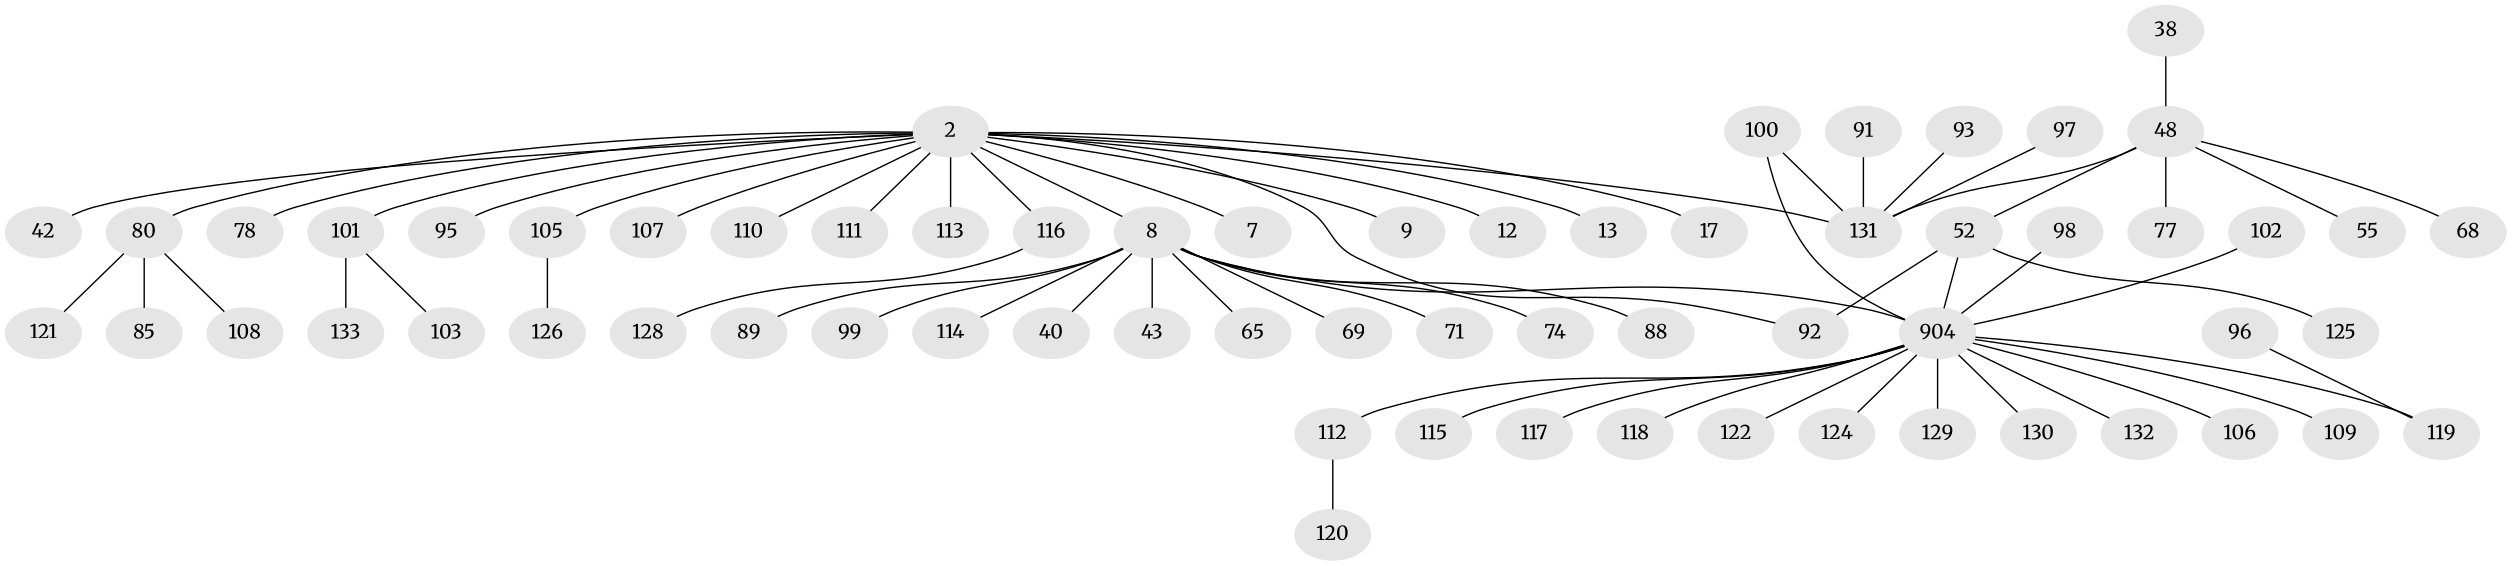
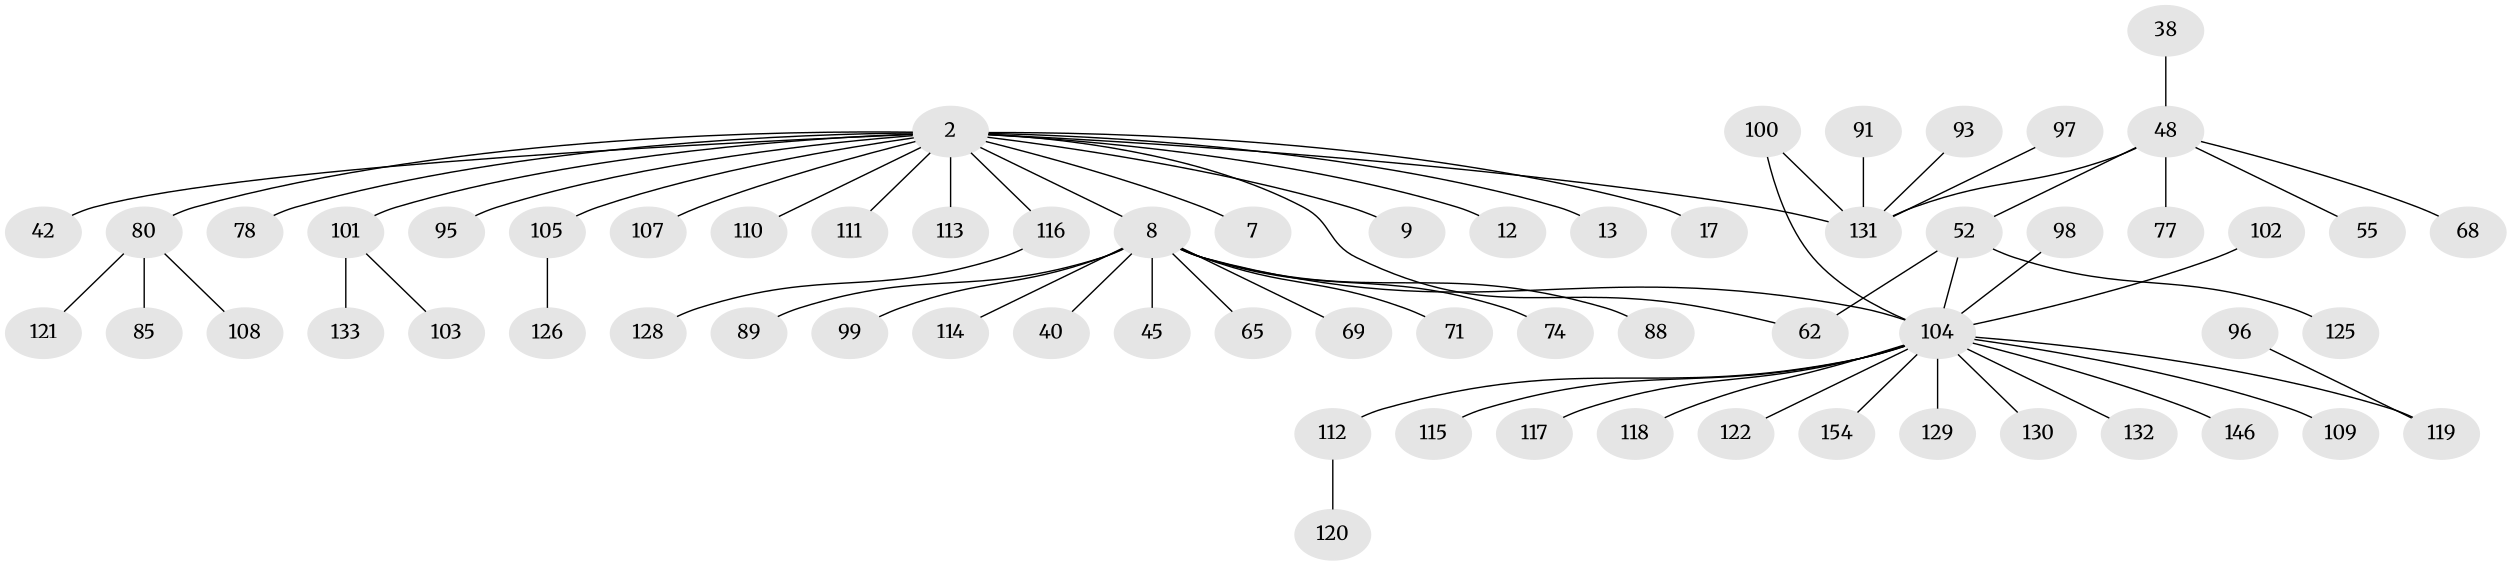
(1152, 333) -> (1152, 333)
(1810, 333) -> (1810, 333)
(1938, 333) -> (1938, 333)
(1837, 434) -> (1837, 434)
(2240, 434) -> (2240, 434)
